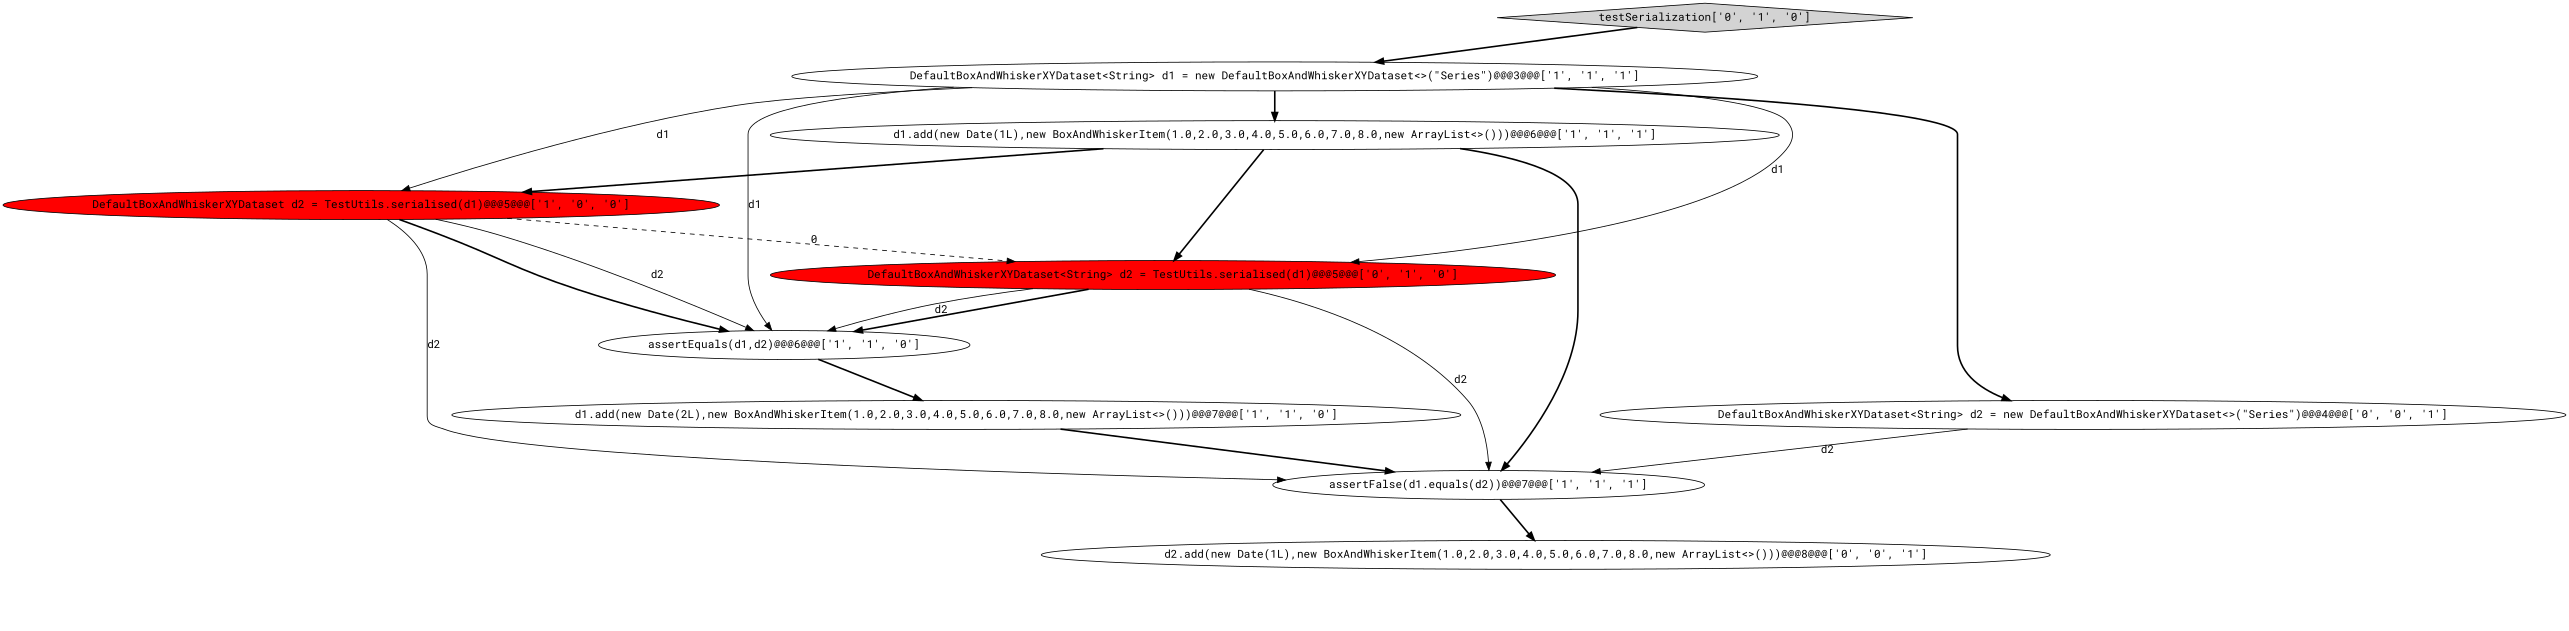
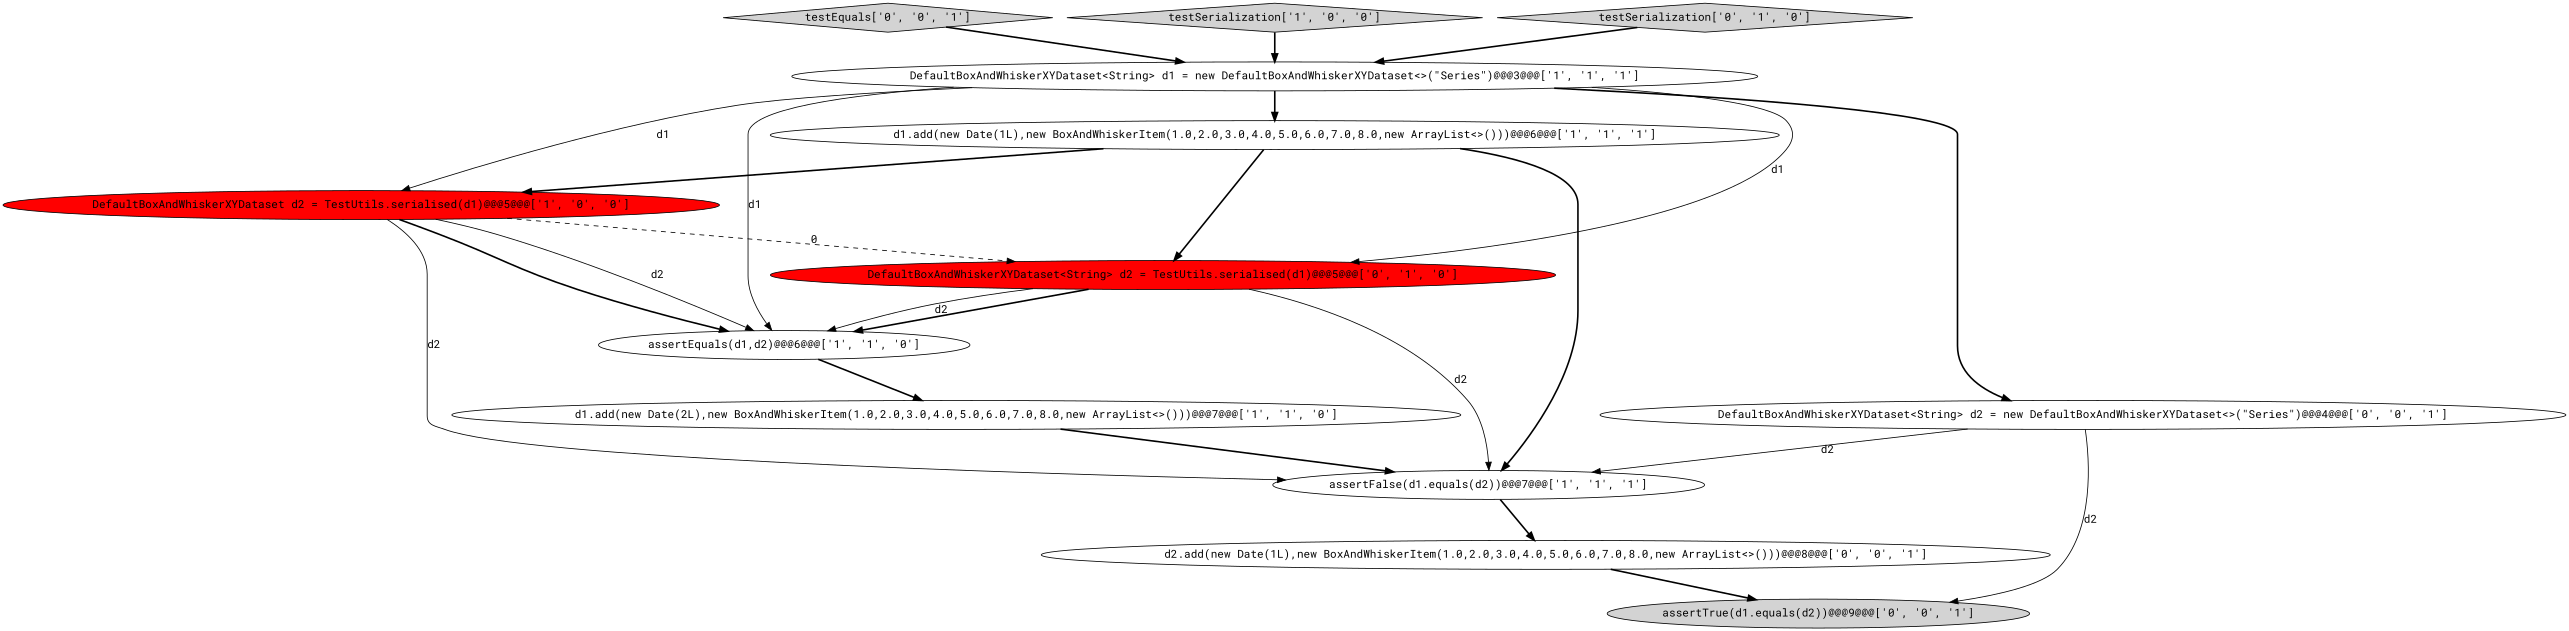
none -> (888, 18)
none -> (1275, 18)
none -> (1818, 614)
